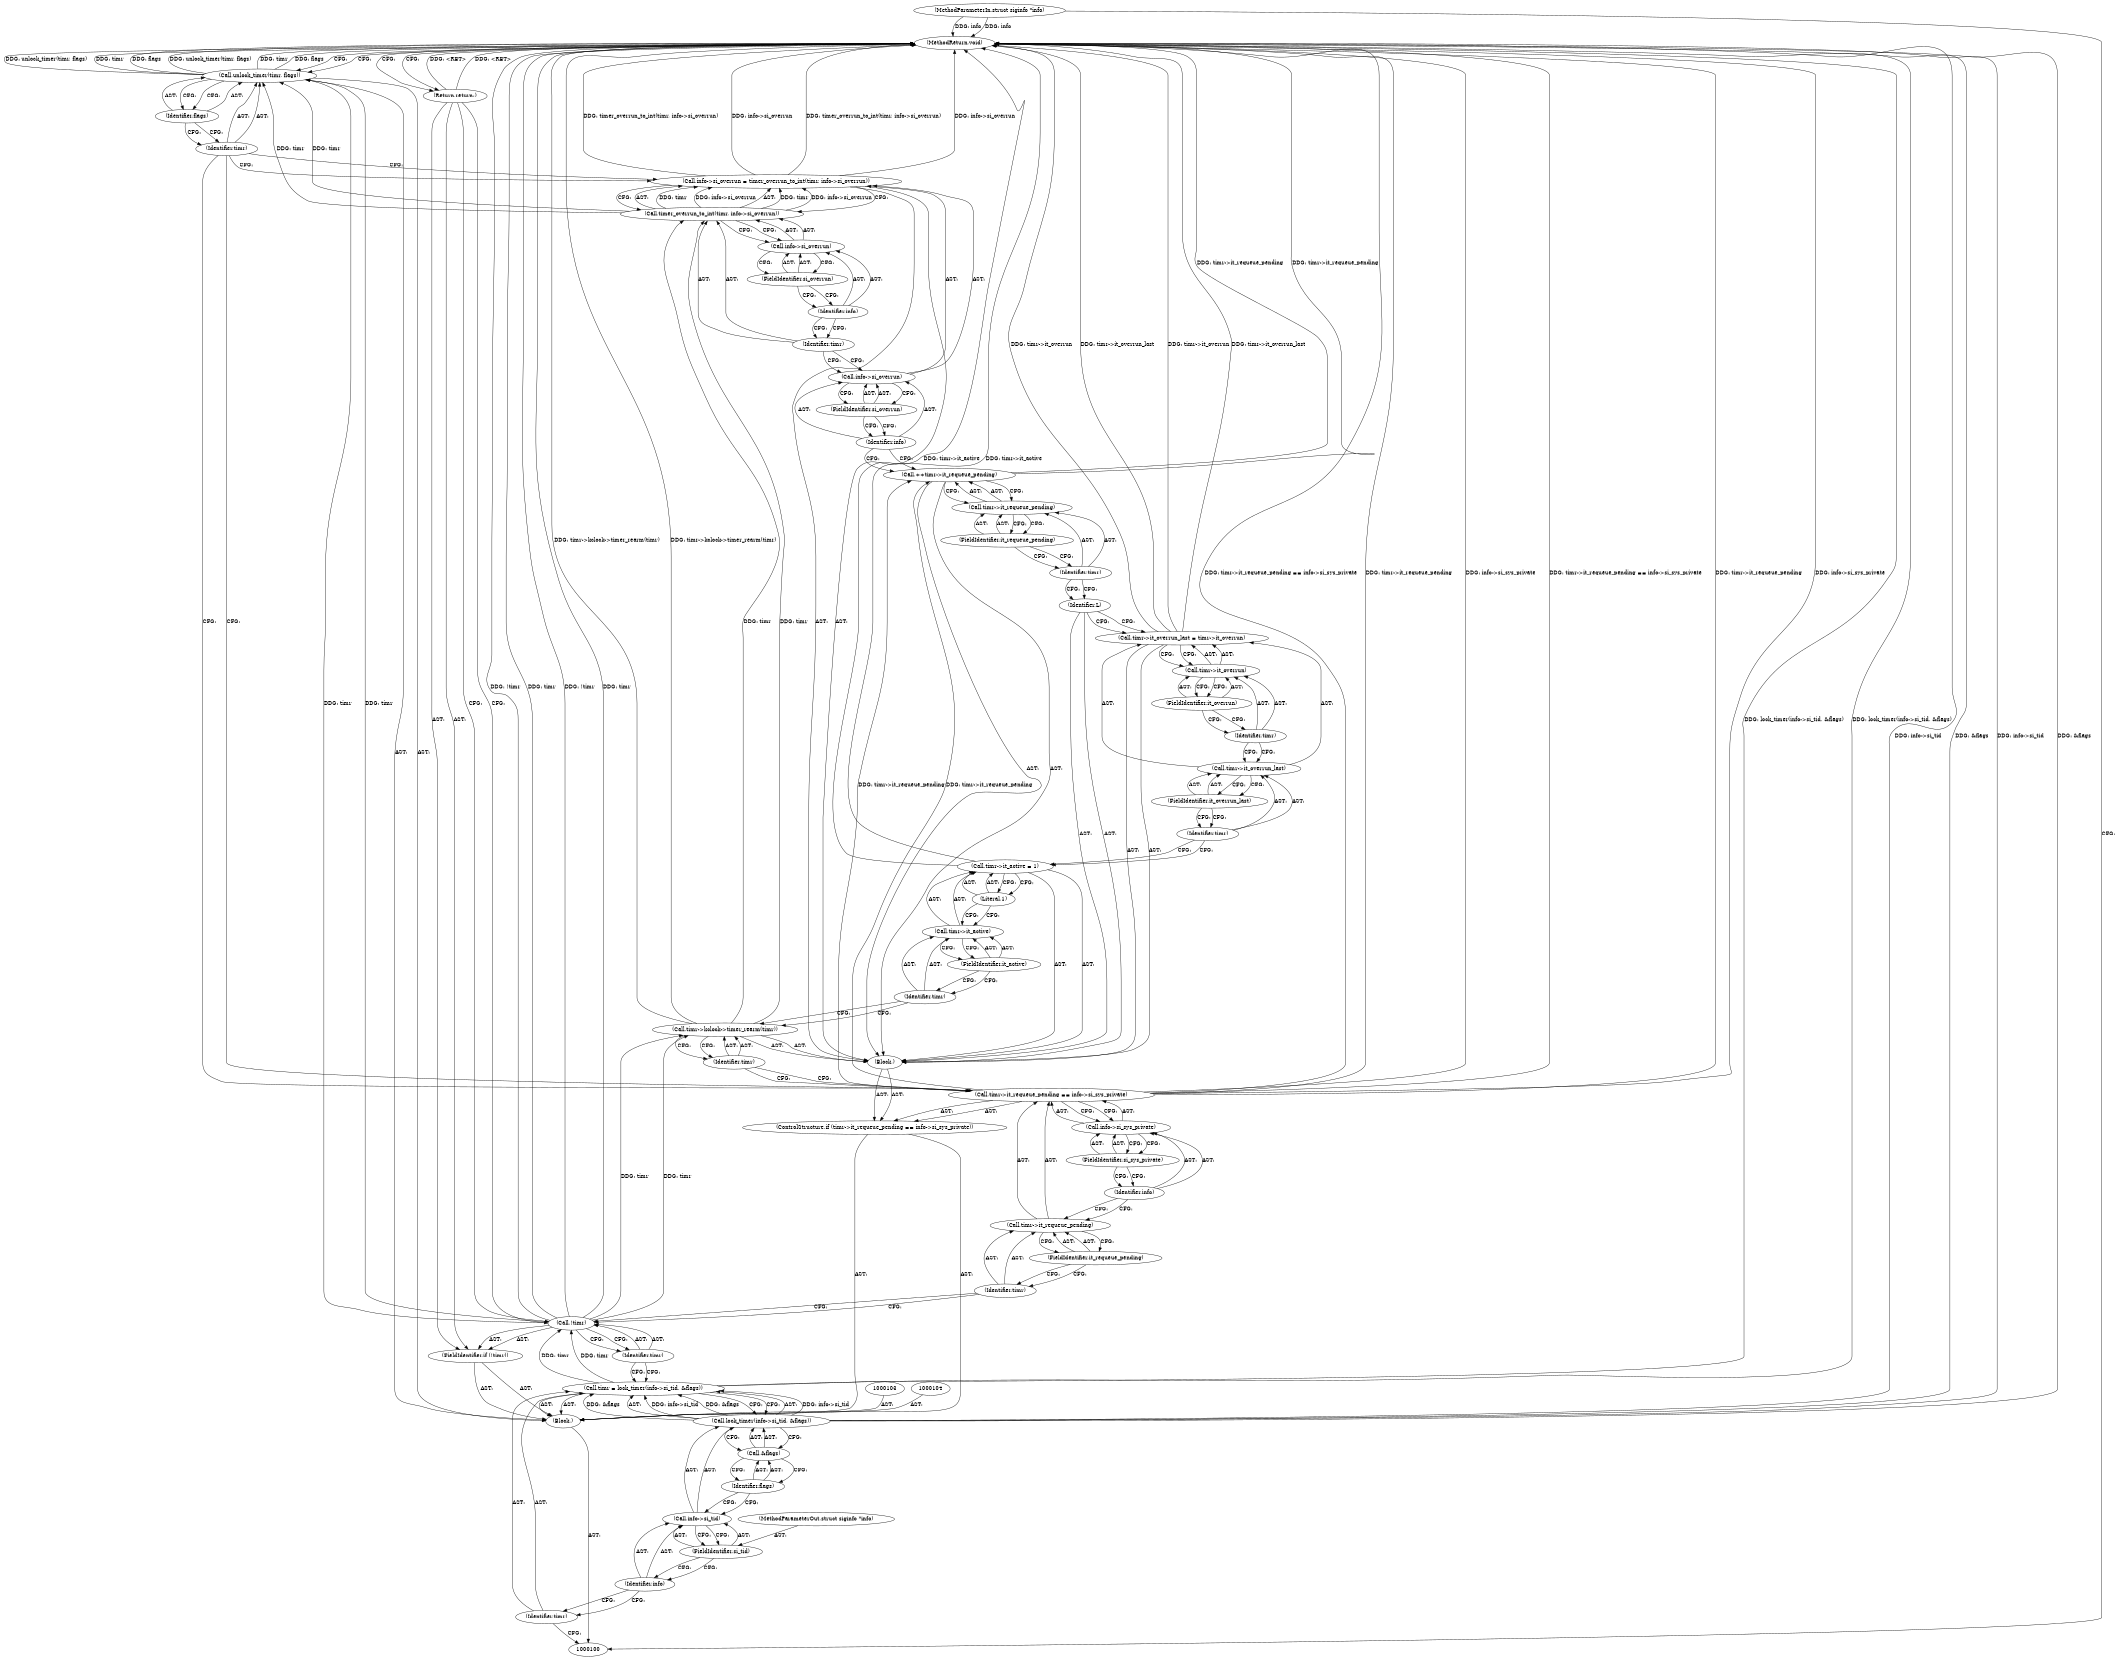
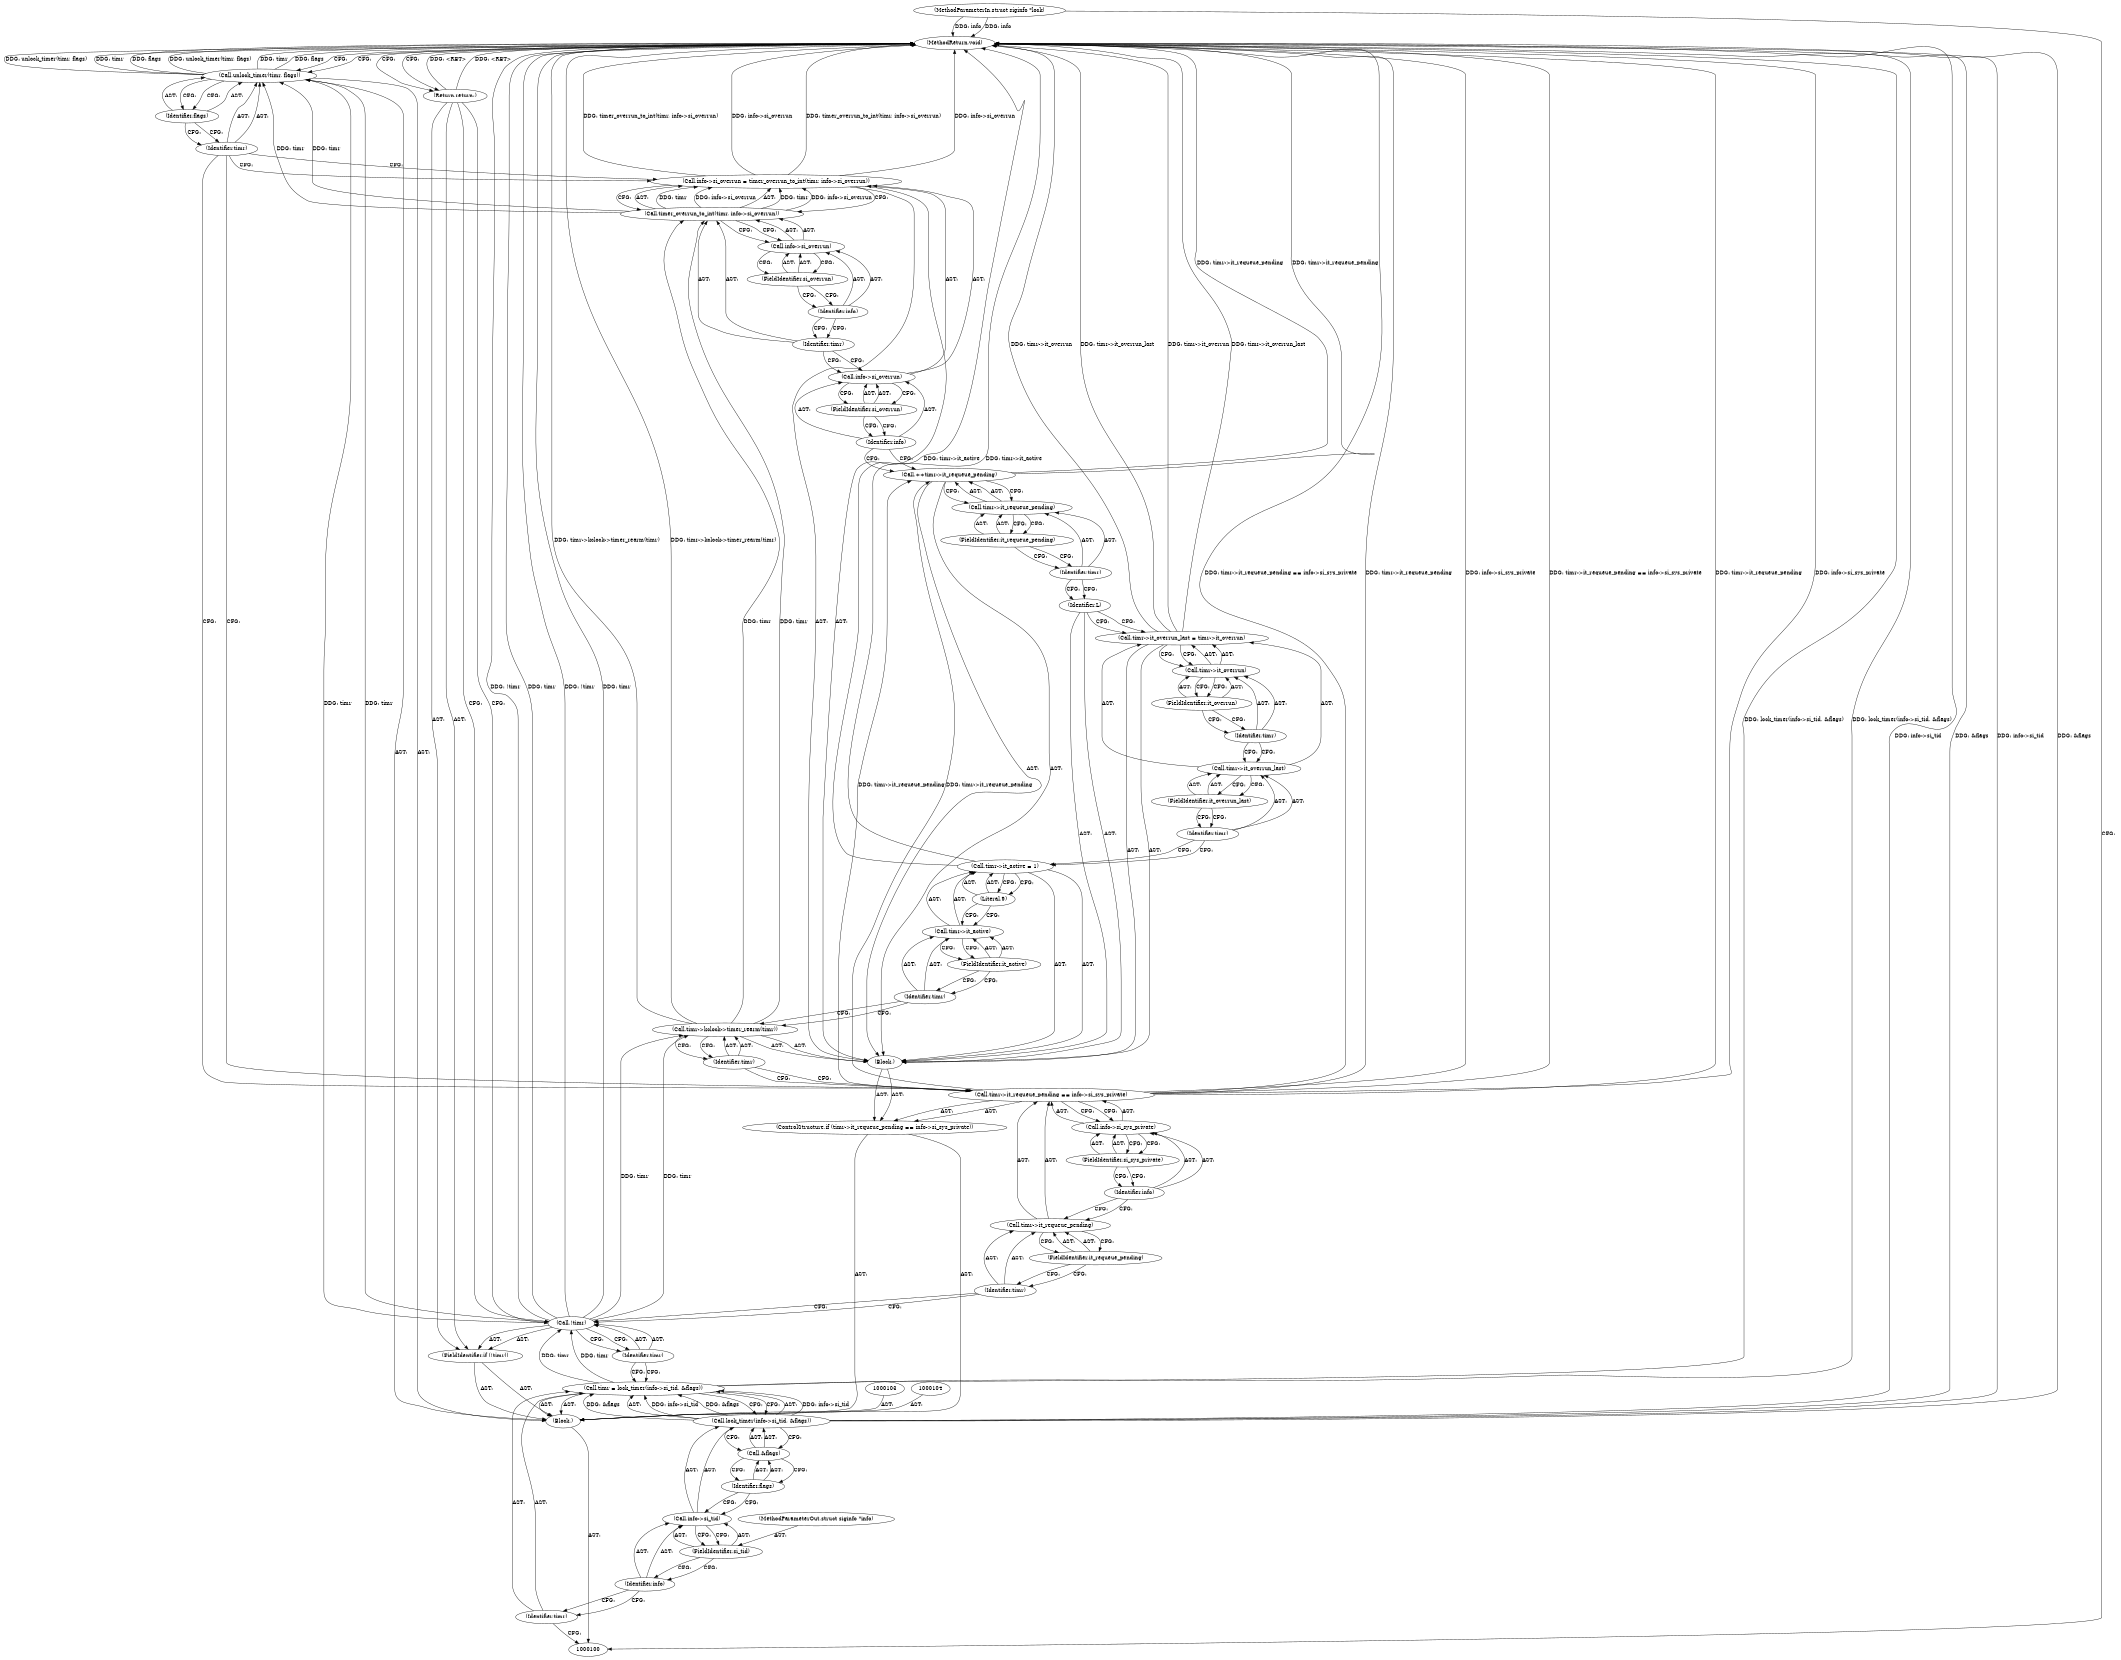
(990, 10) -> (990, 10)
(994, 899) -> (994, 899)
